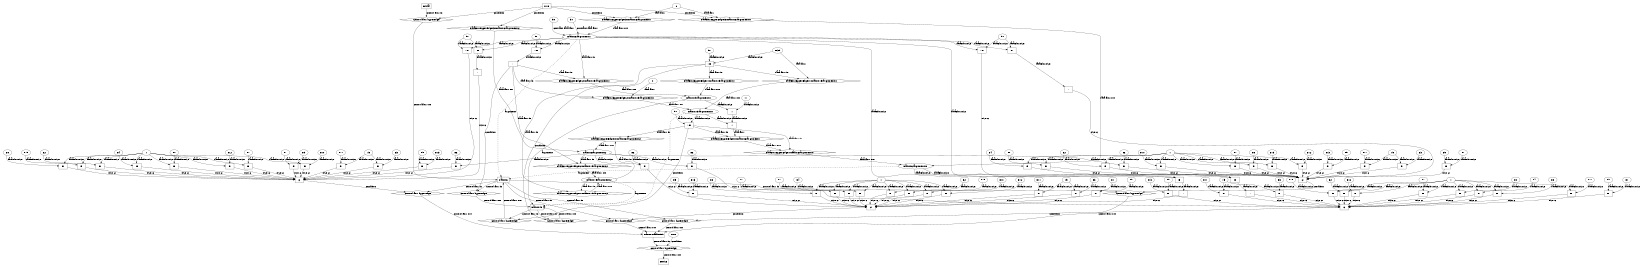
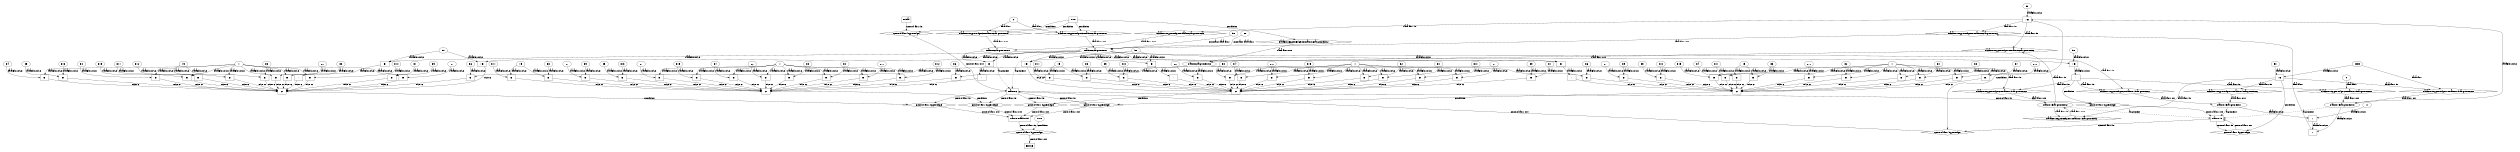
(762, 146) -> (1526, 42)
